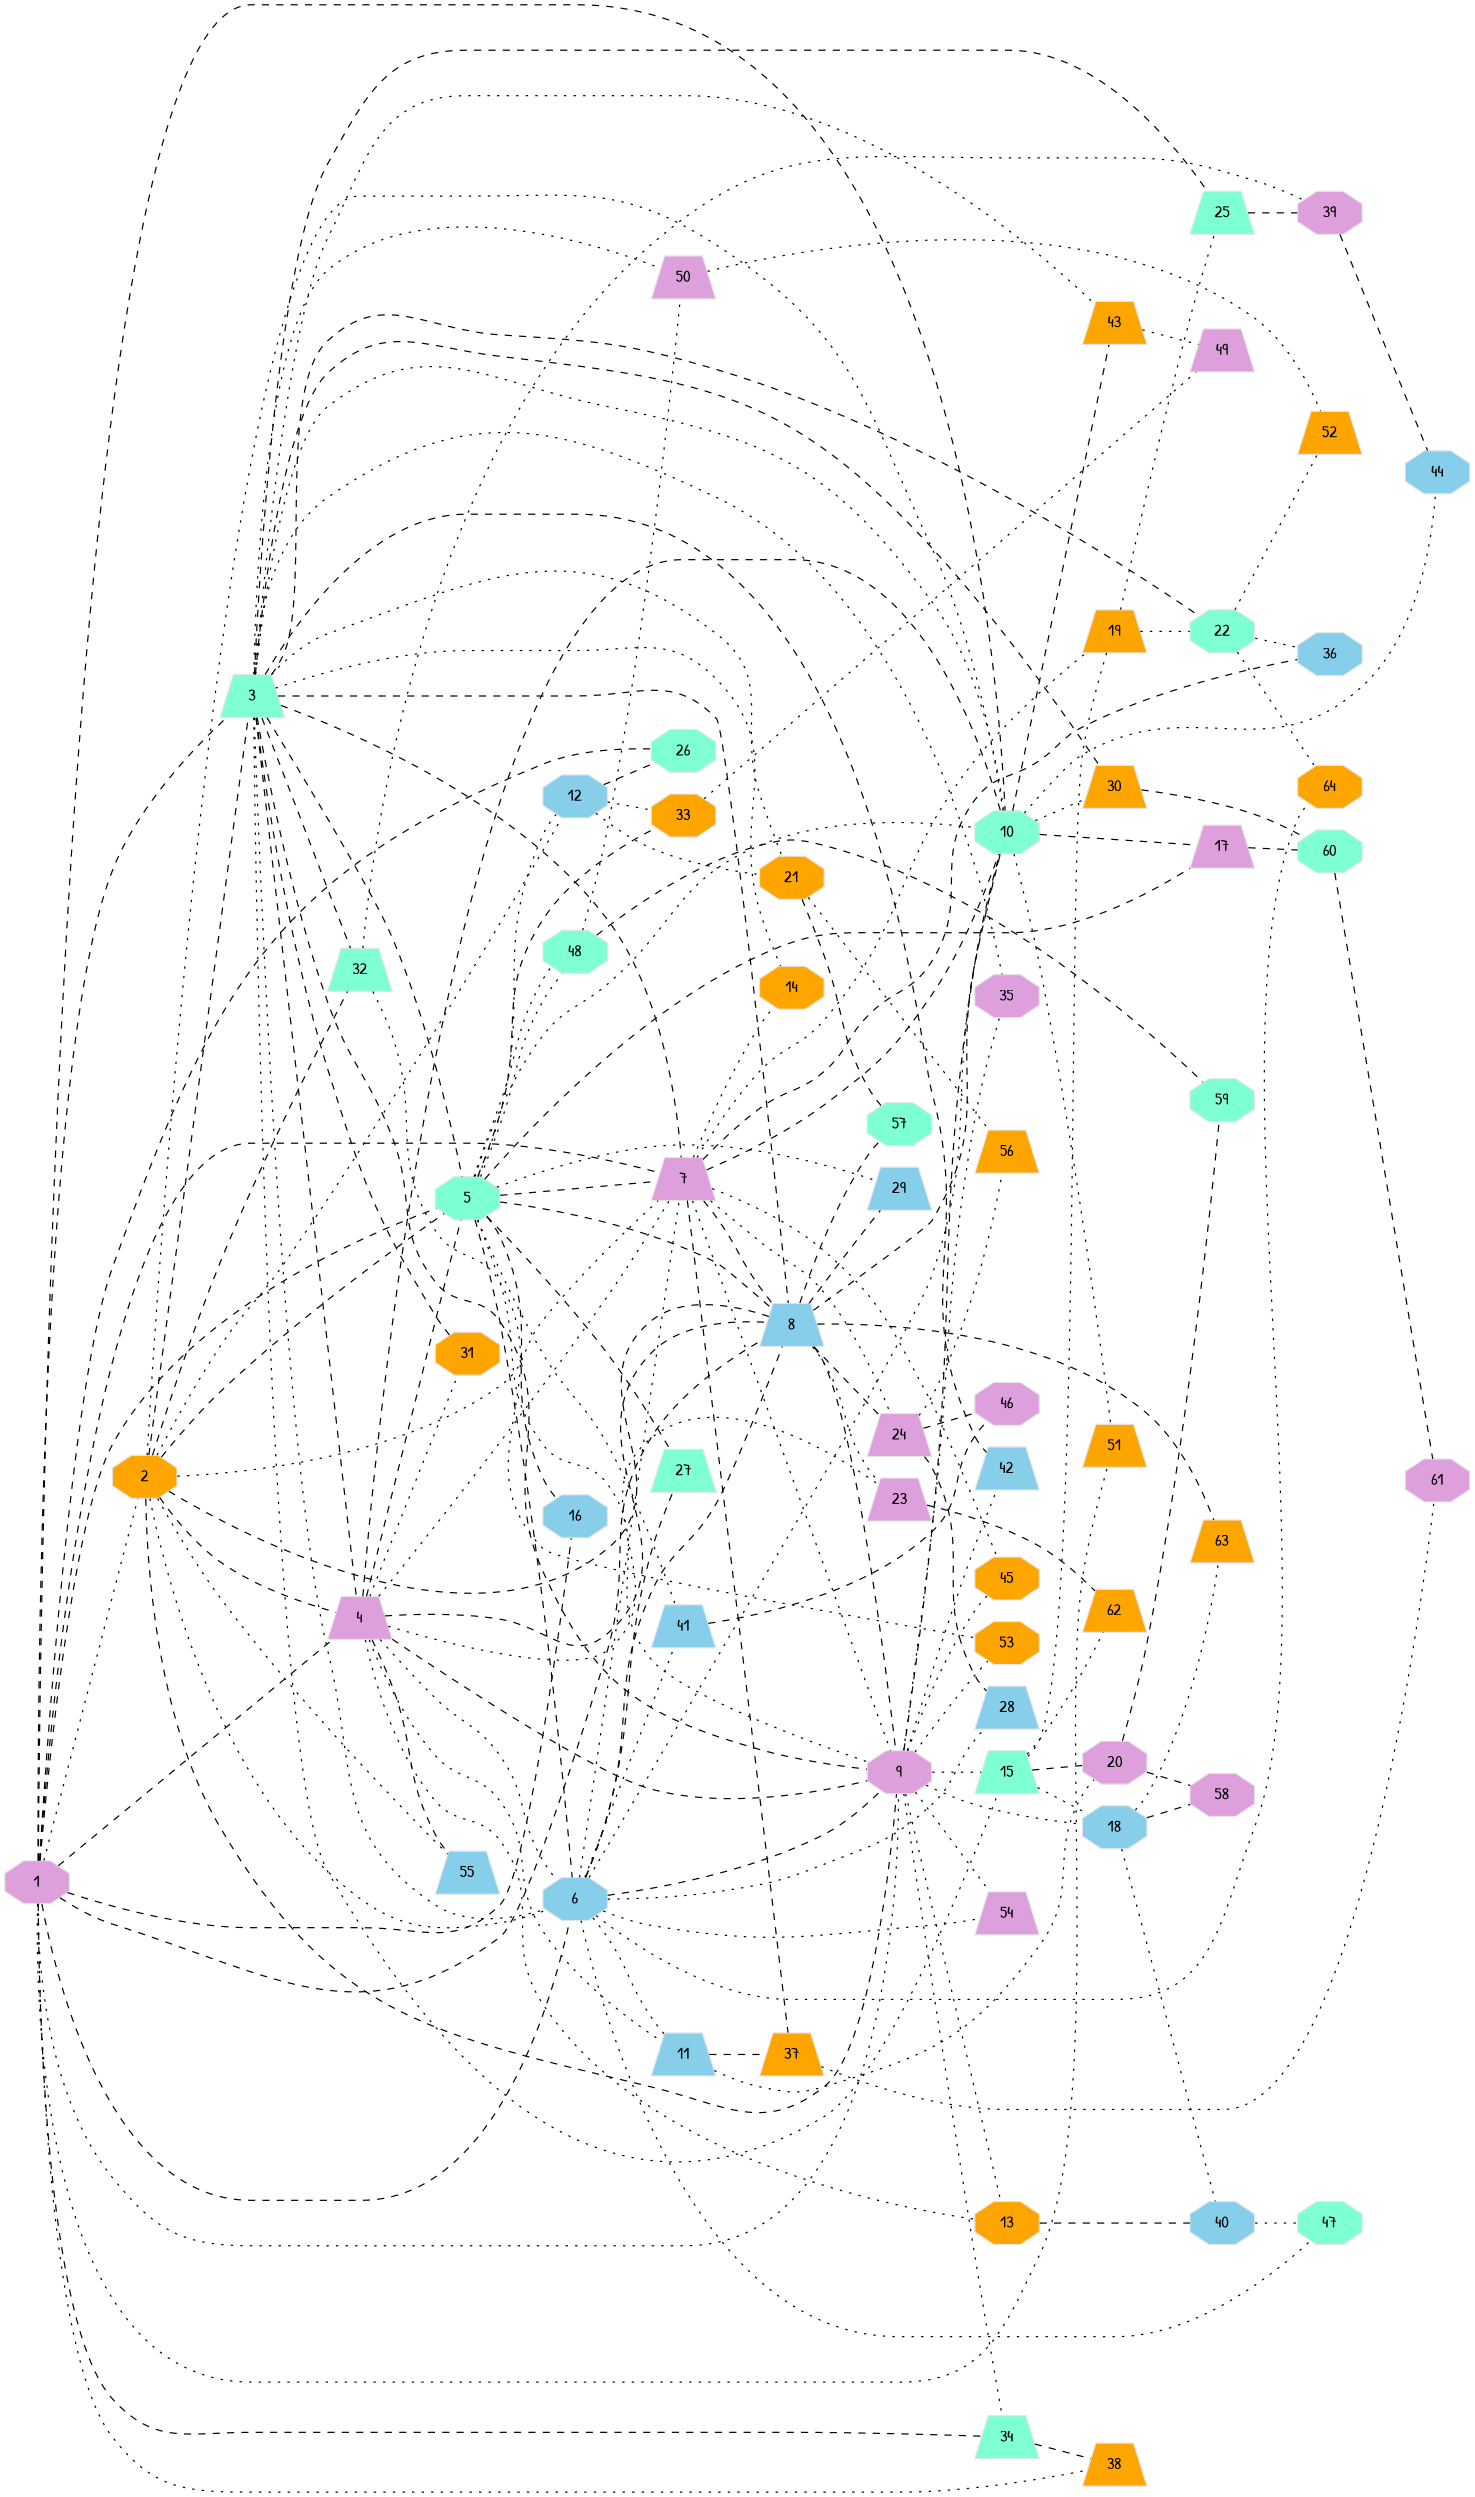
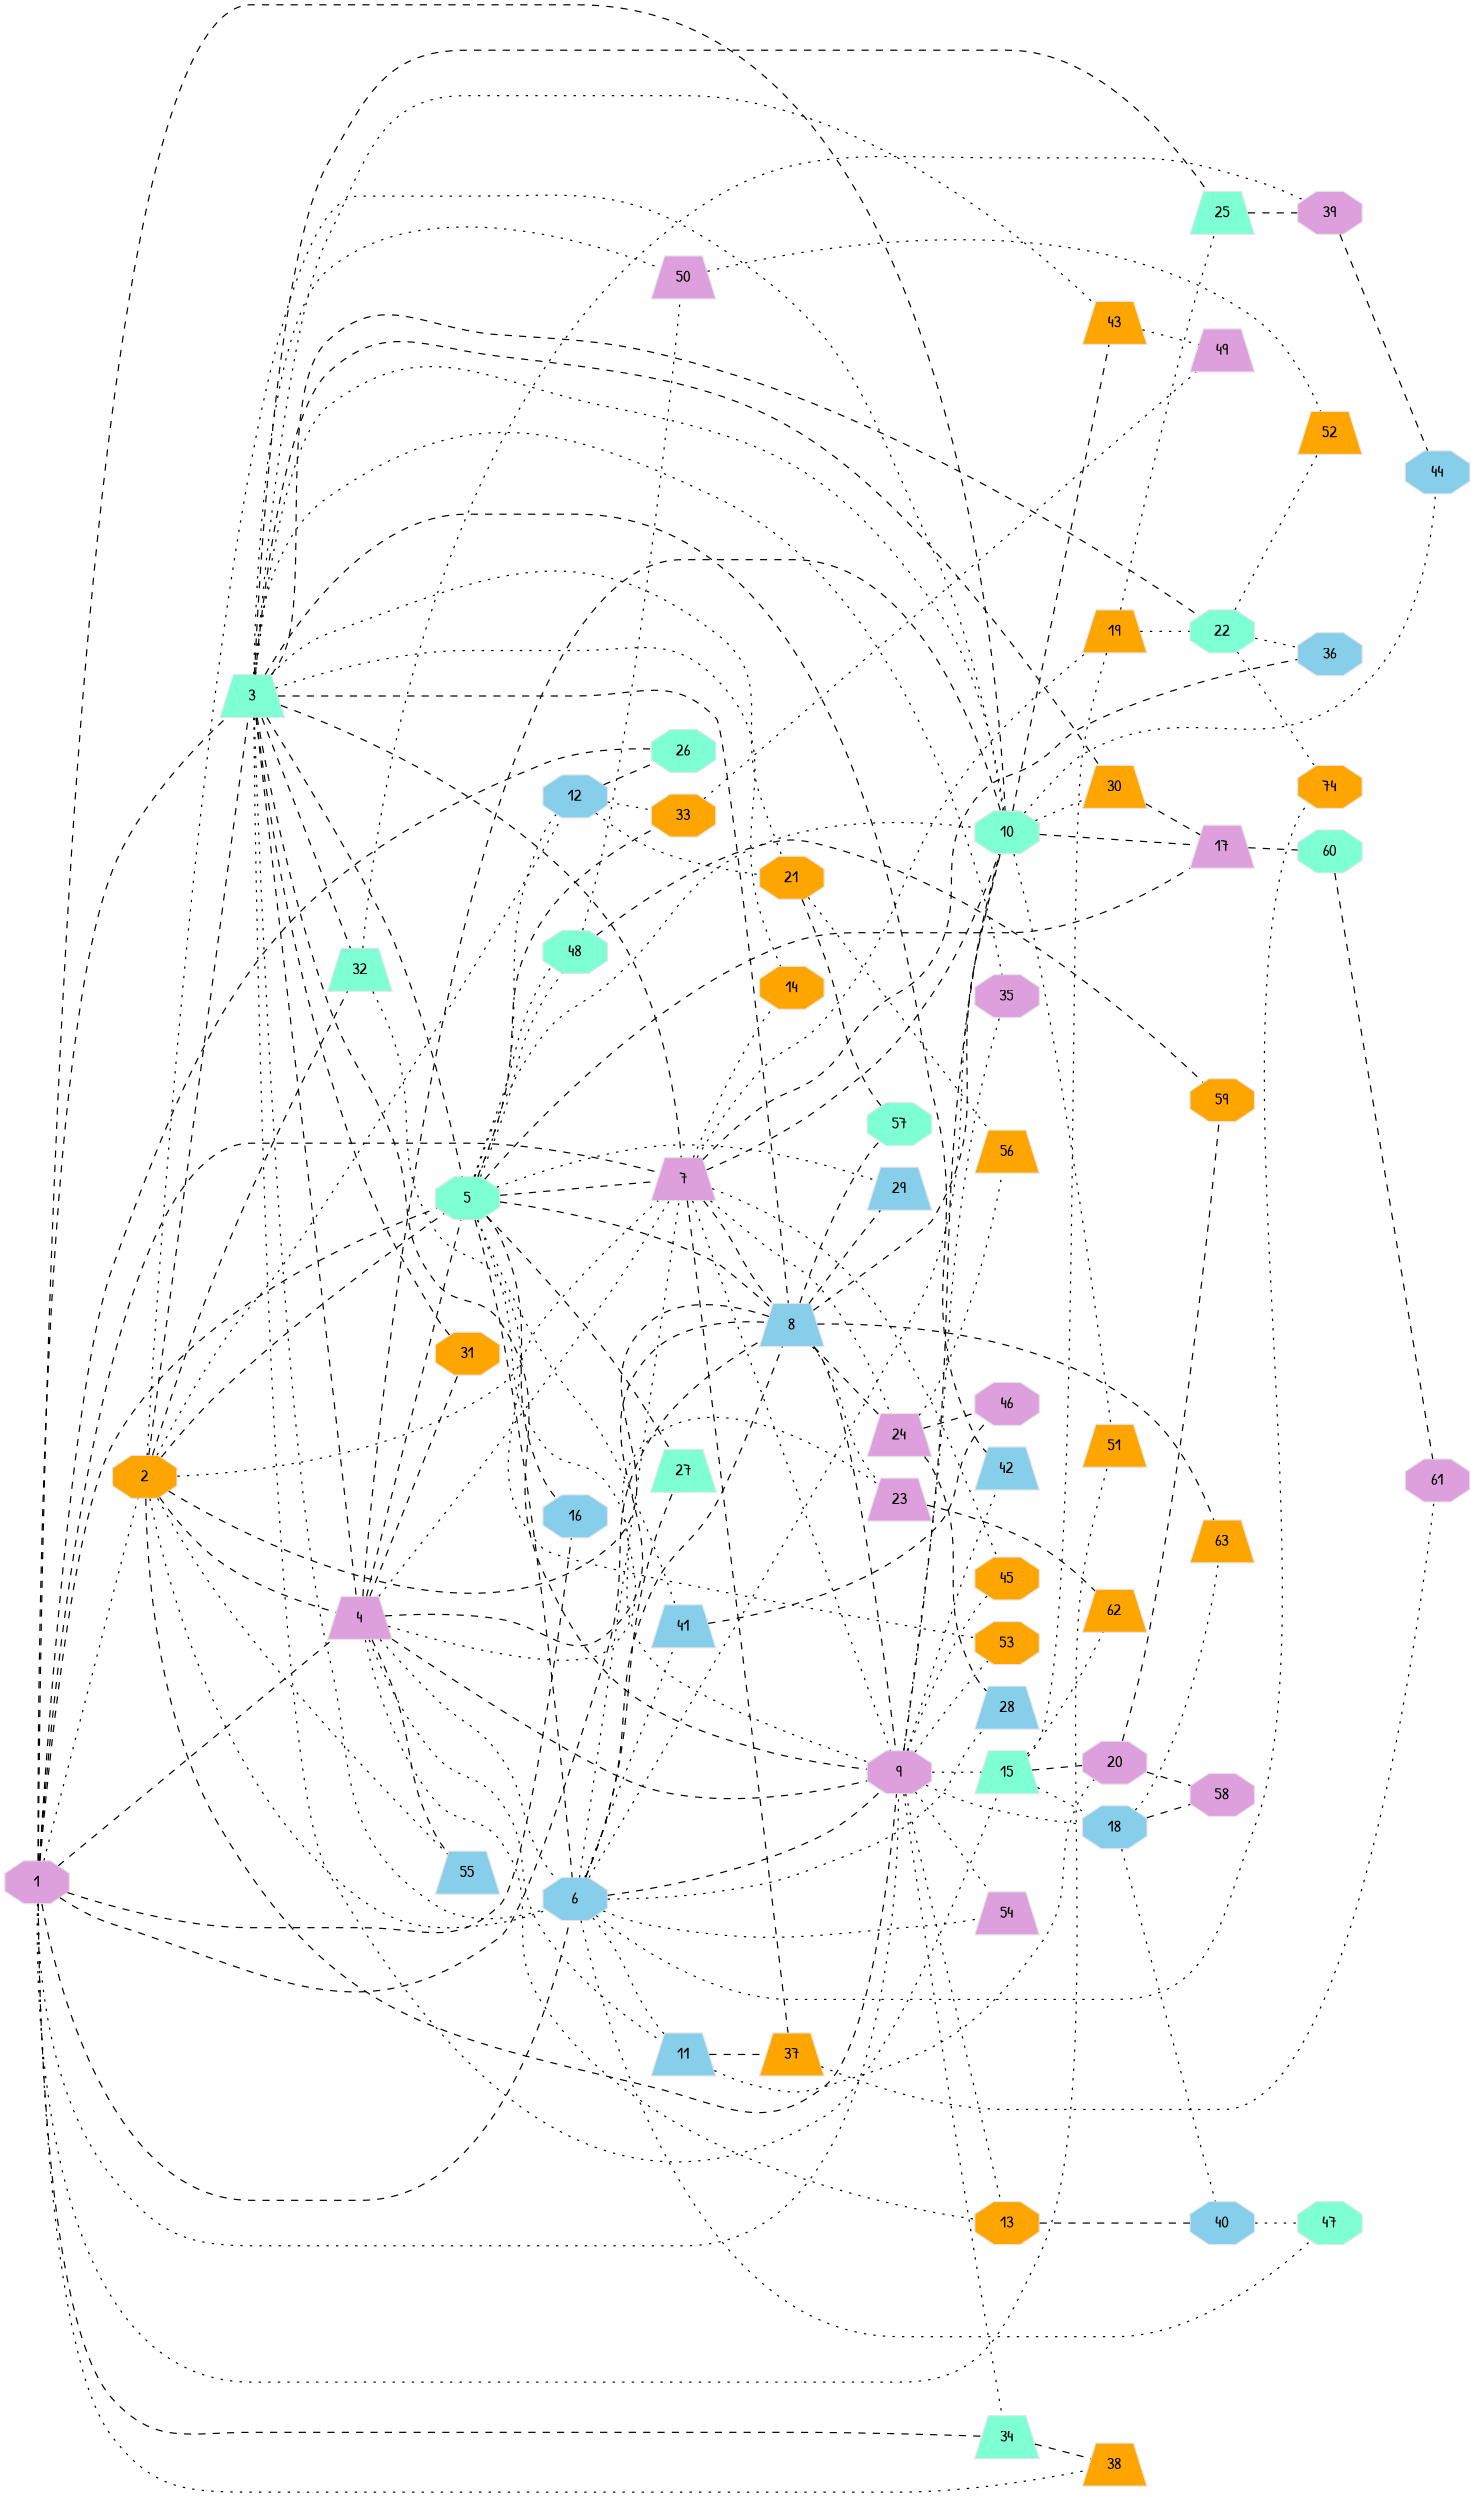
(1330, 787) -> (1330, 787)
(1226, 806) -> (1173, 819)
(1222, 1100) -> (1222, 1100)
(414, 1486) -> (414, 1486)
